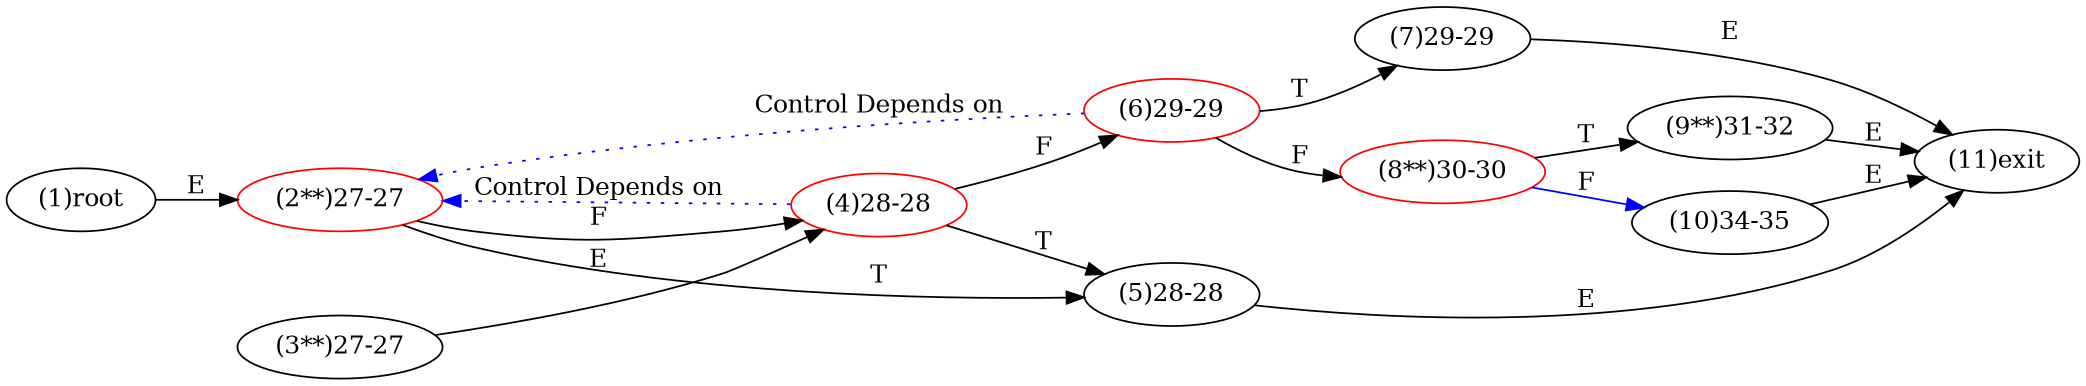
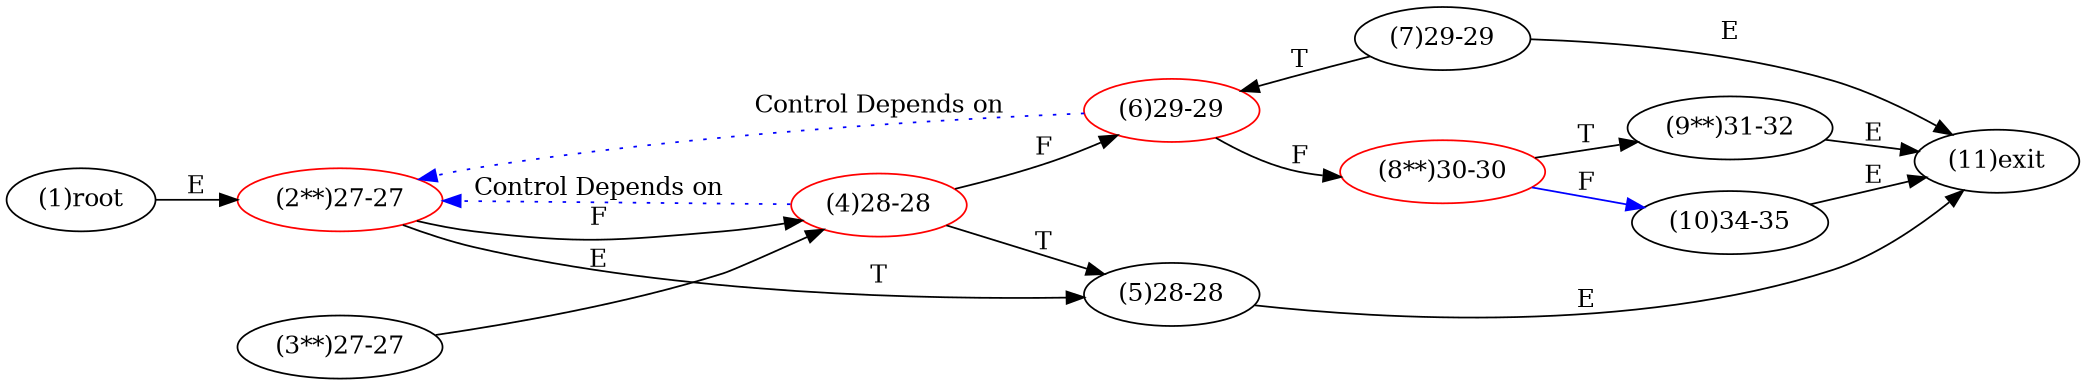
(1322, 99) -> (1314, 71)
